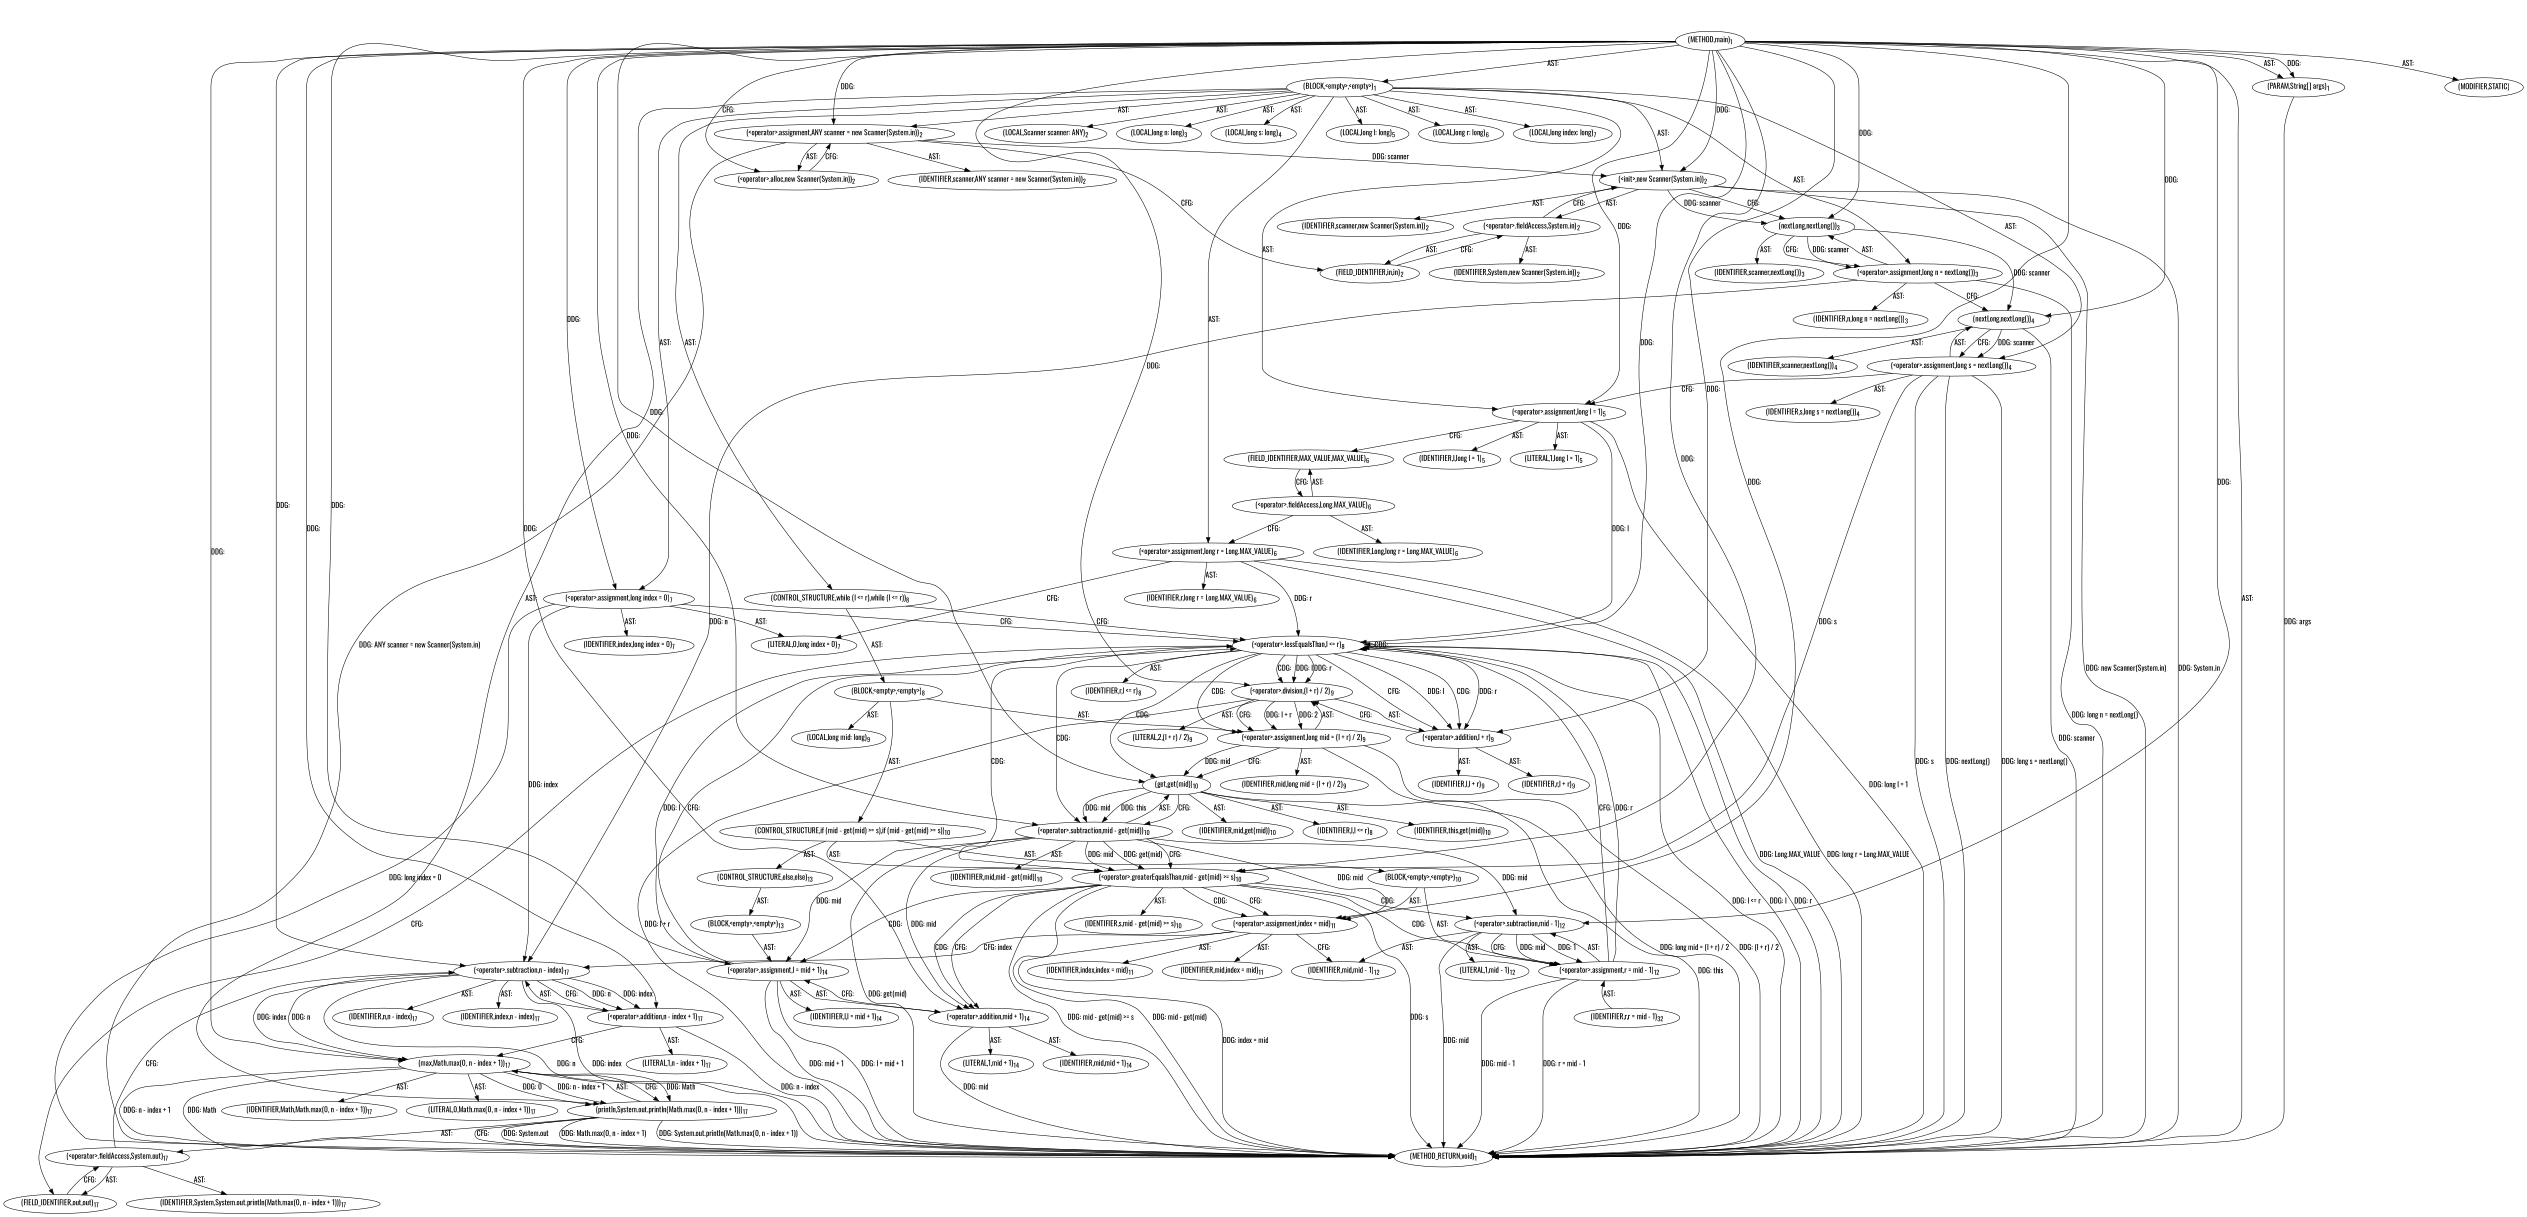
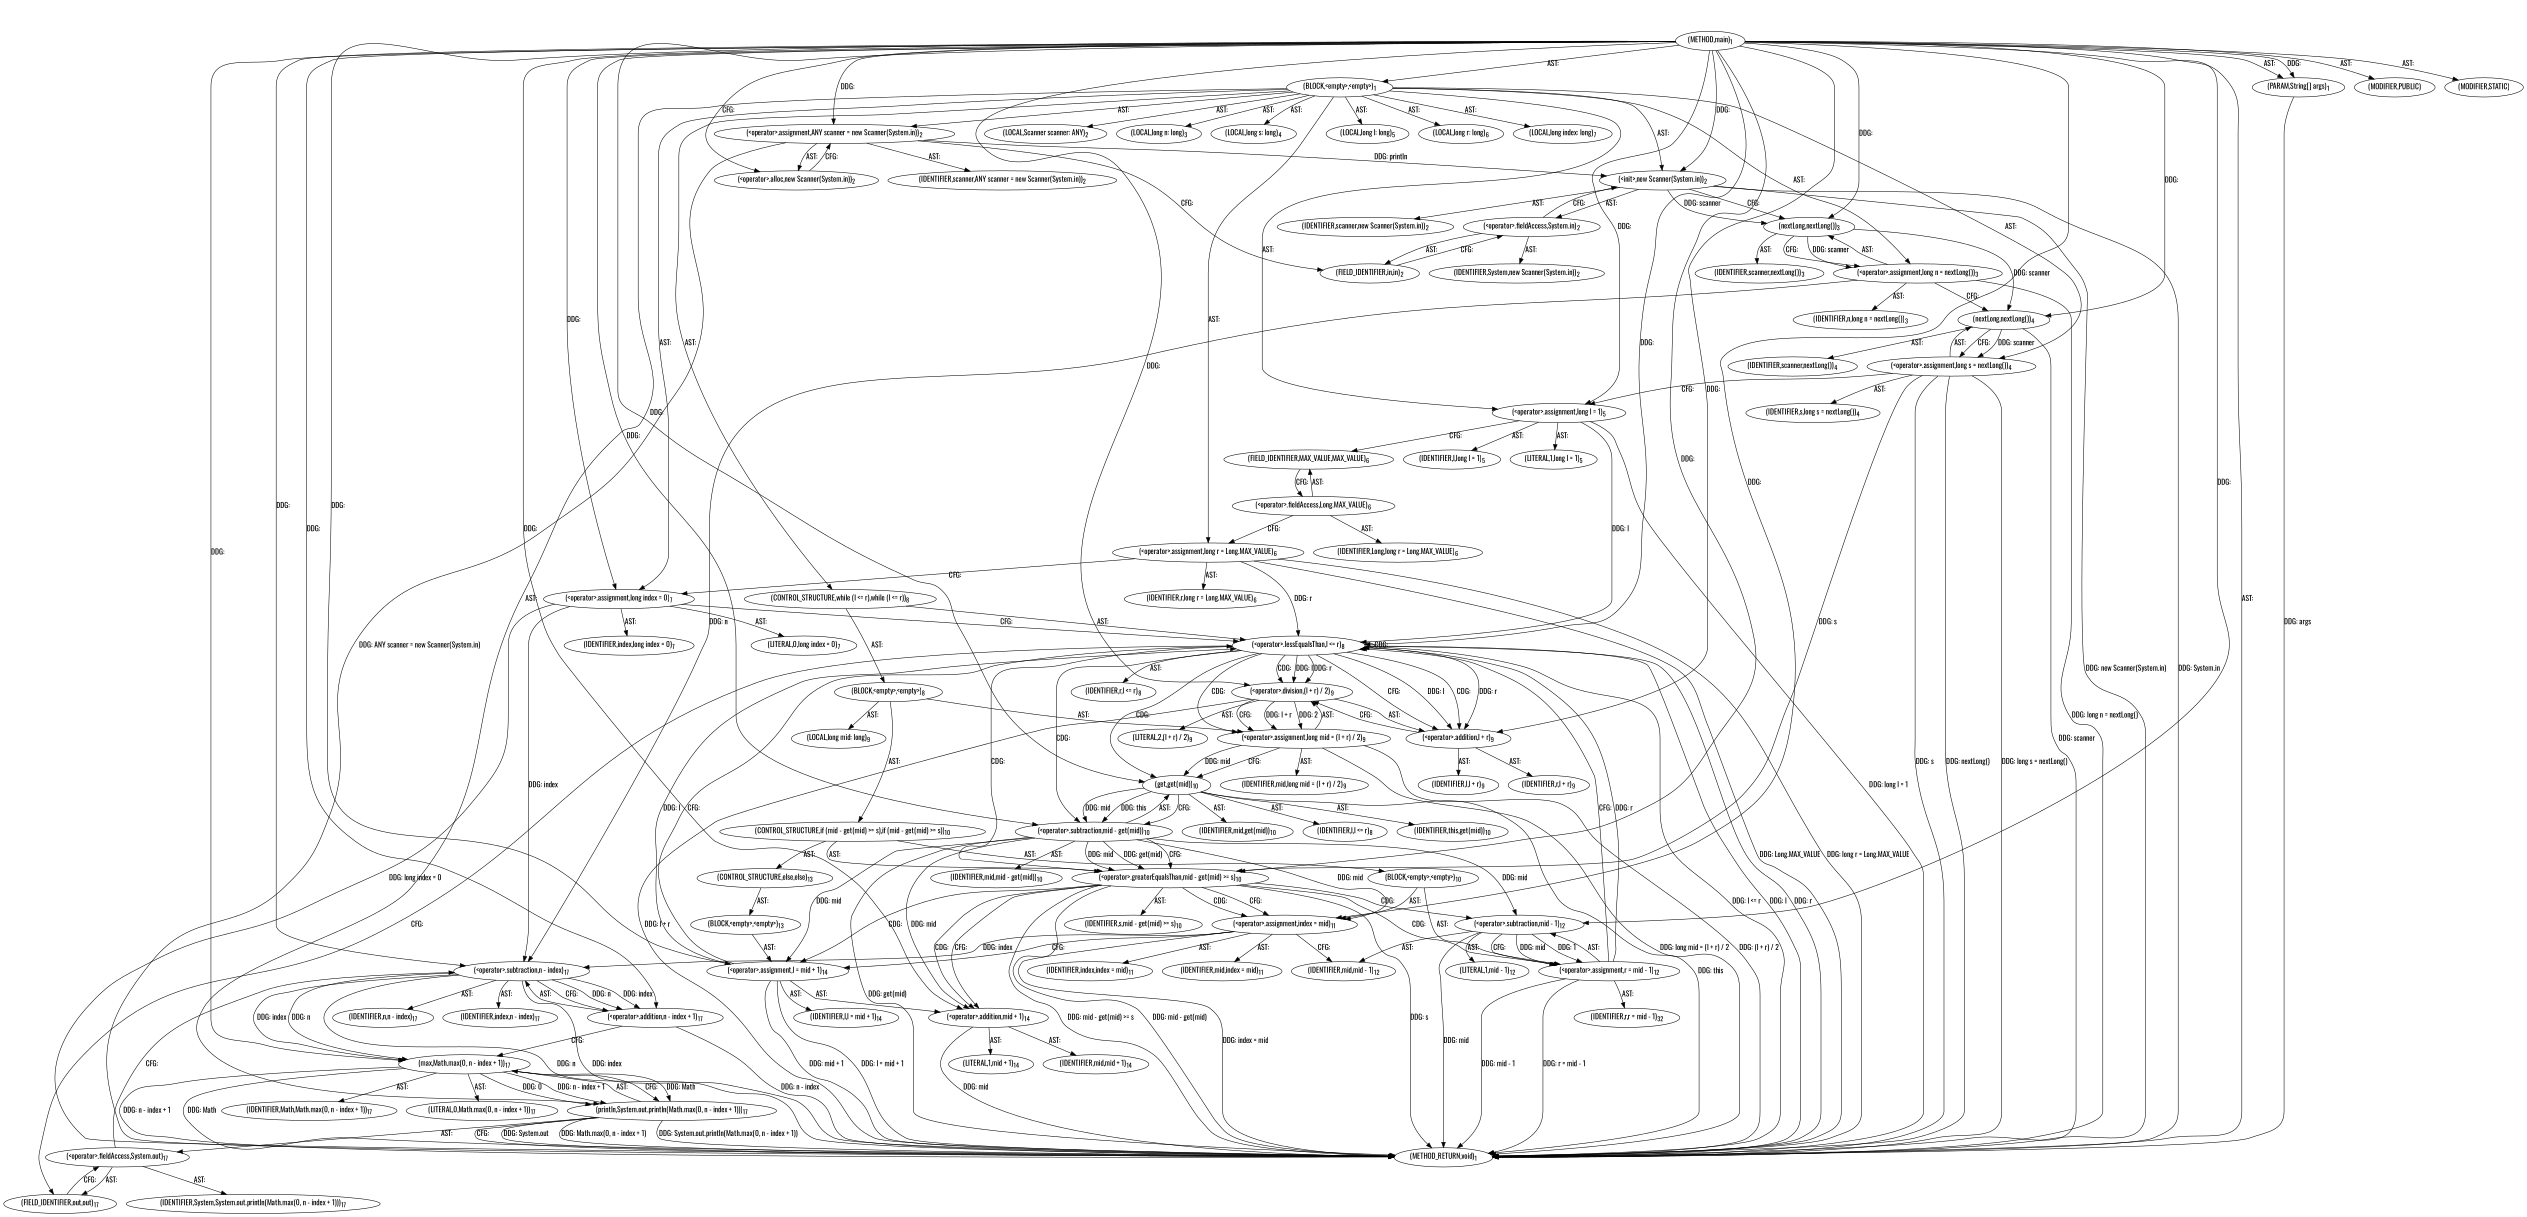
none -> (2395, 87)
(1391, 157) -> (1391, 157)
(1006, 599) -> (922, 575)
(1104, 622) -> (1104, 622)
(998, 948) -> (998, 948)
(839, 998) -> (1041, 946)
(1603, 999) -> (1619, 992)
(677, 1064) -> none
